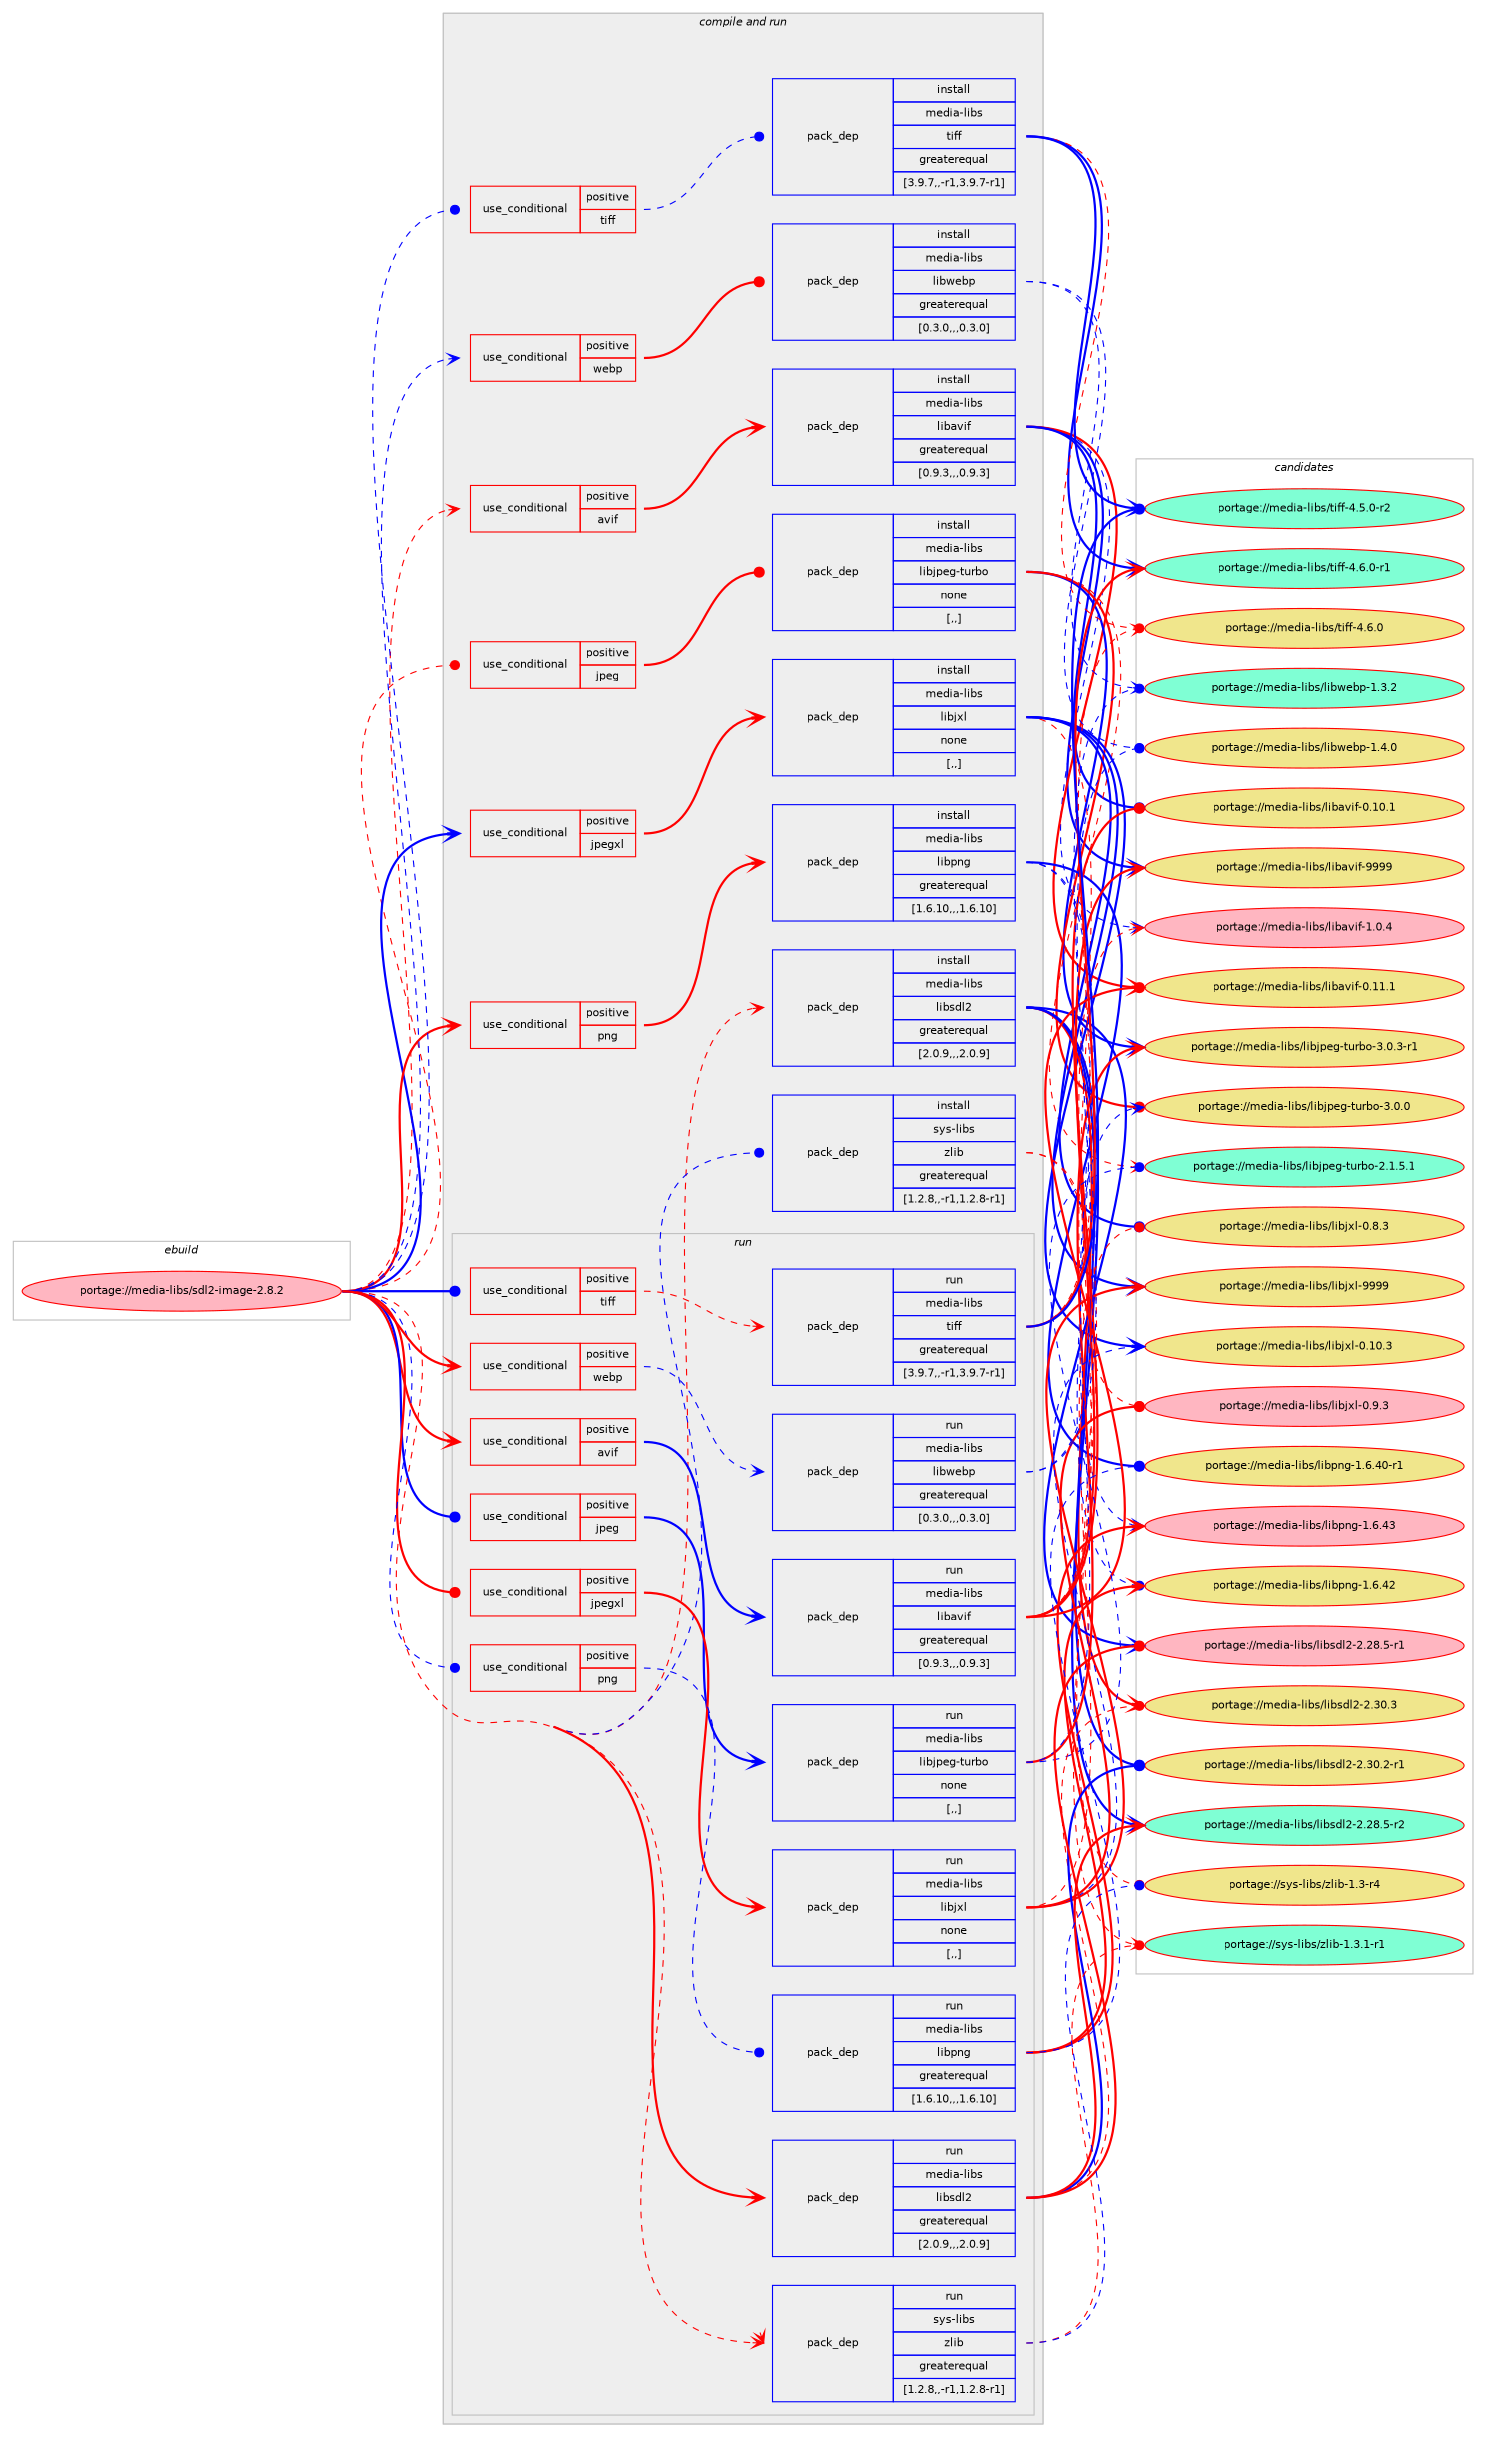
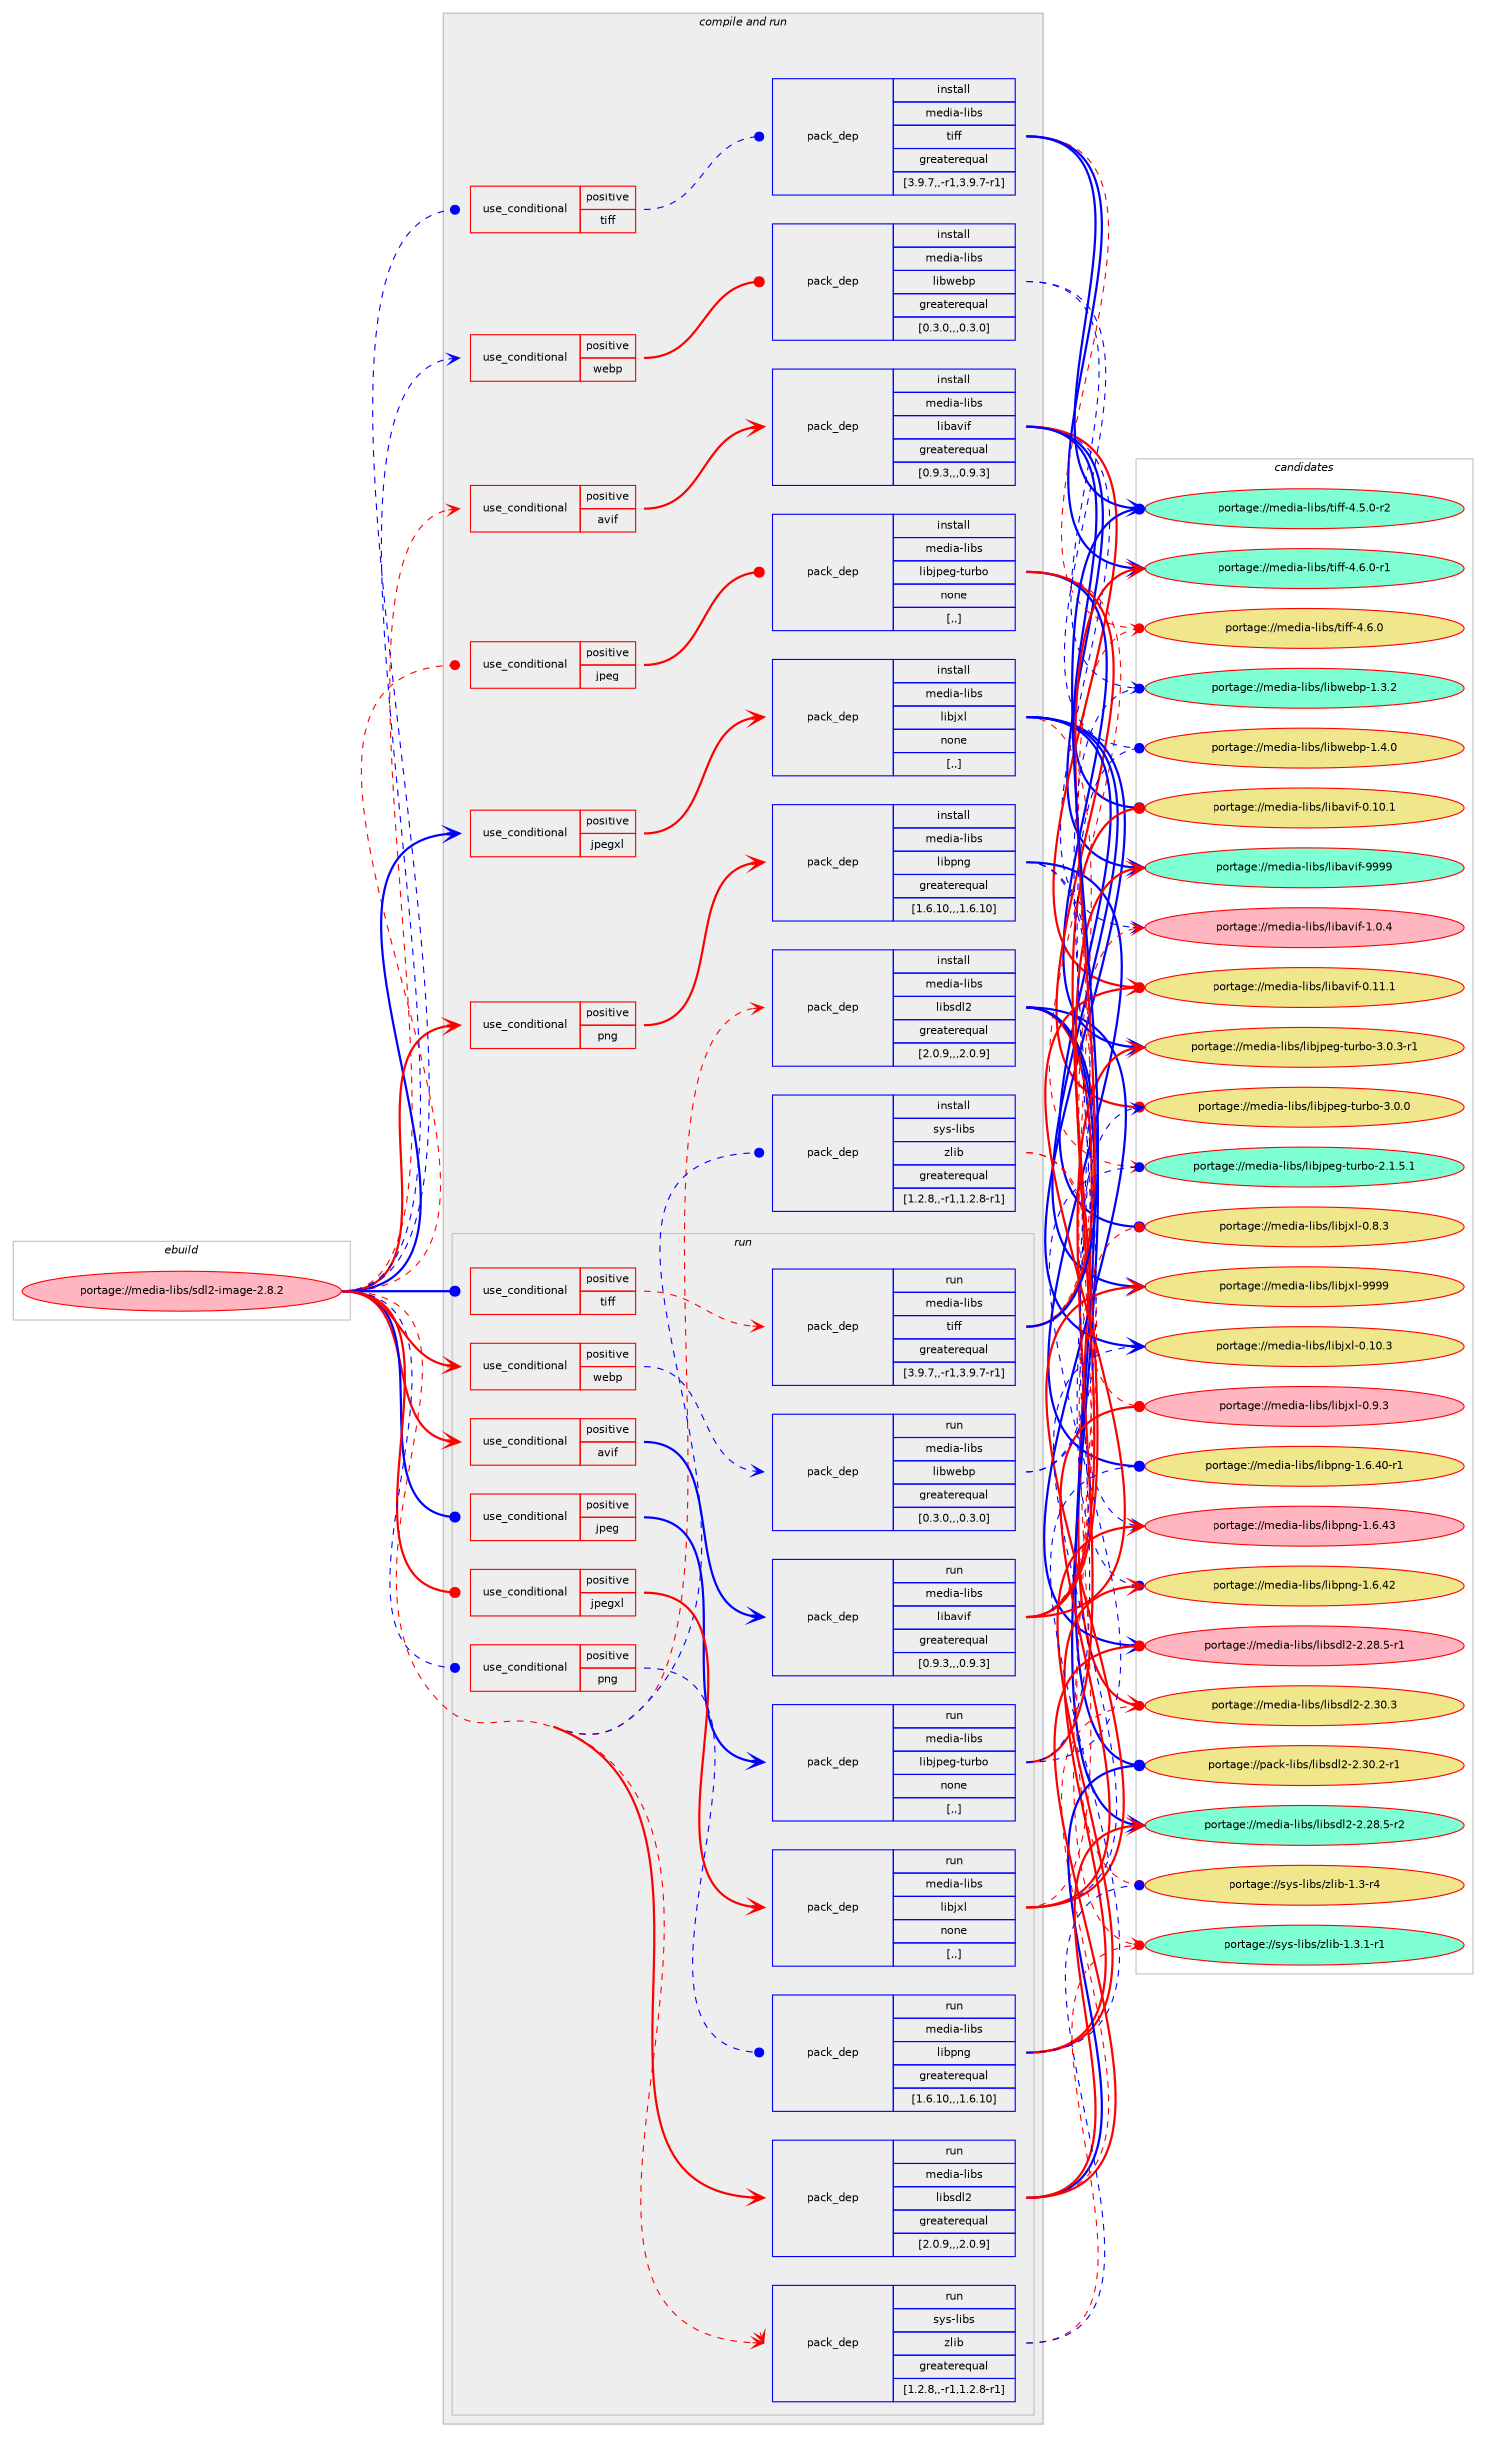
(1305, 868) -> (1305, 868)
(1305, 1766) -> (1305, 1766)
